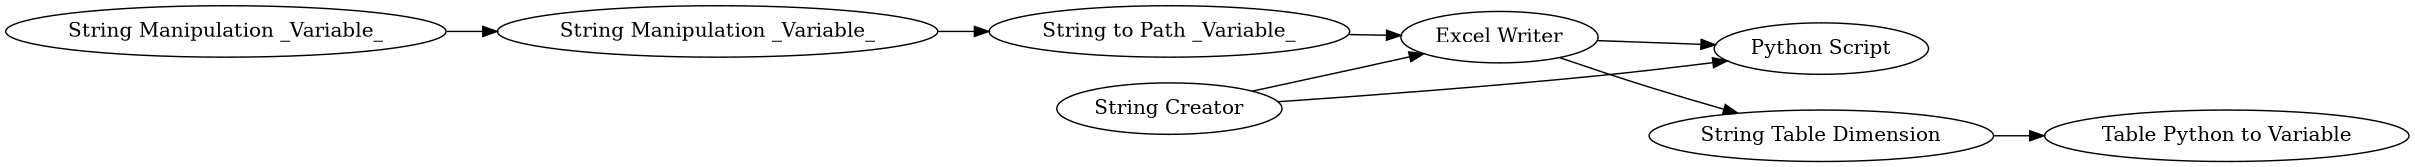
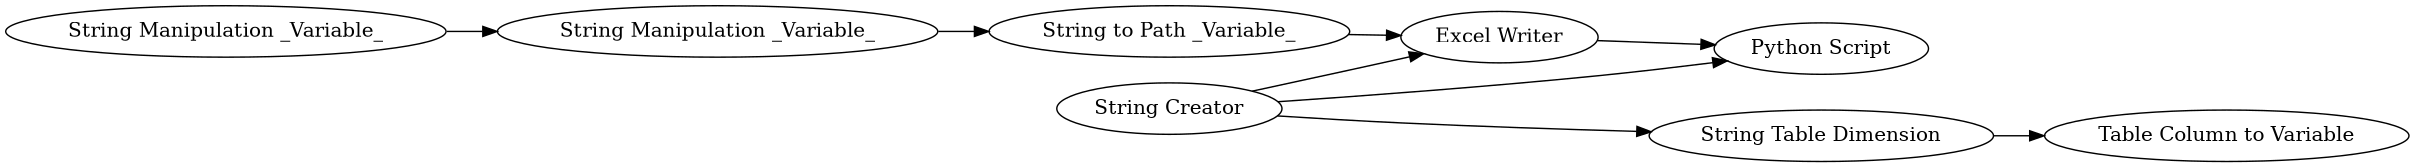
(1641, 85) -> (1457, 125)
(2227, 136) -> (2227, 136)
